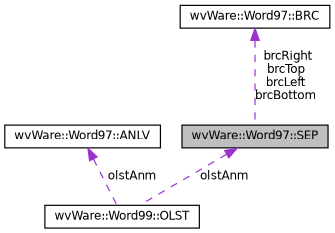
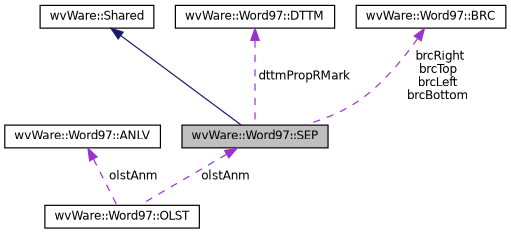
none -> (97, 17)
none -> (255, 17)
(122, 217) -> (122, 217)
